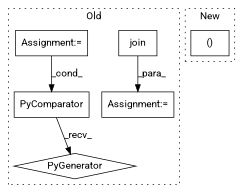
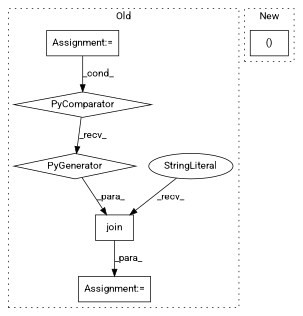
(52, 105) -> (83, 105)
none -> (191, 166)
none -> (92, 193)
